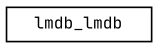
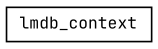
(79, 24) -> (79, 24)
